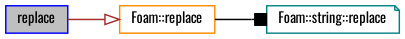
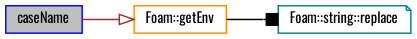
(37, 19) -> (44, 19)
(167, 19) -> (180, 19)
